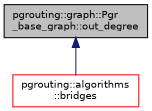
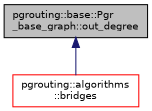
(76, 21) -> (76, 21)
